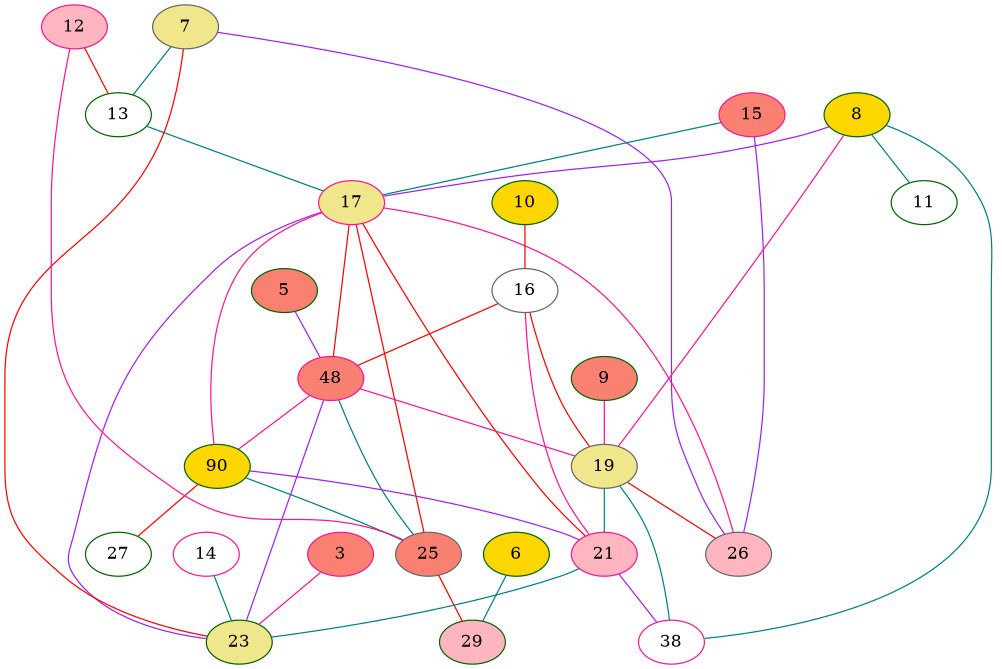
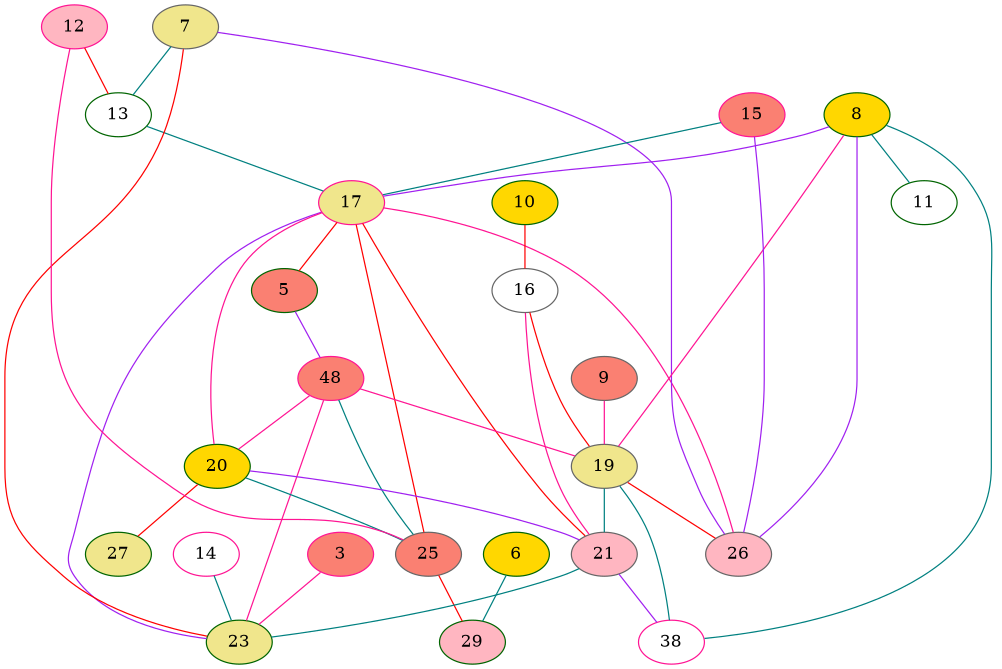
(341, 291) -> (318, 247)
(421, 338) -> none
none -> (857, 353)
(604, 378) -> (604, 378)
(217, 466) -> (217, 466)
(285, 510) -> (285, 510)
(118, 554) -> (118, 554)
(604, 554) -> (604, 554)
